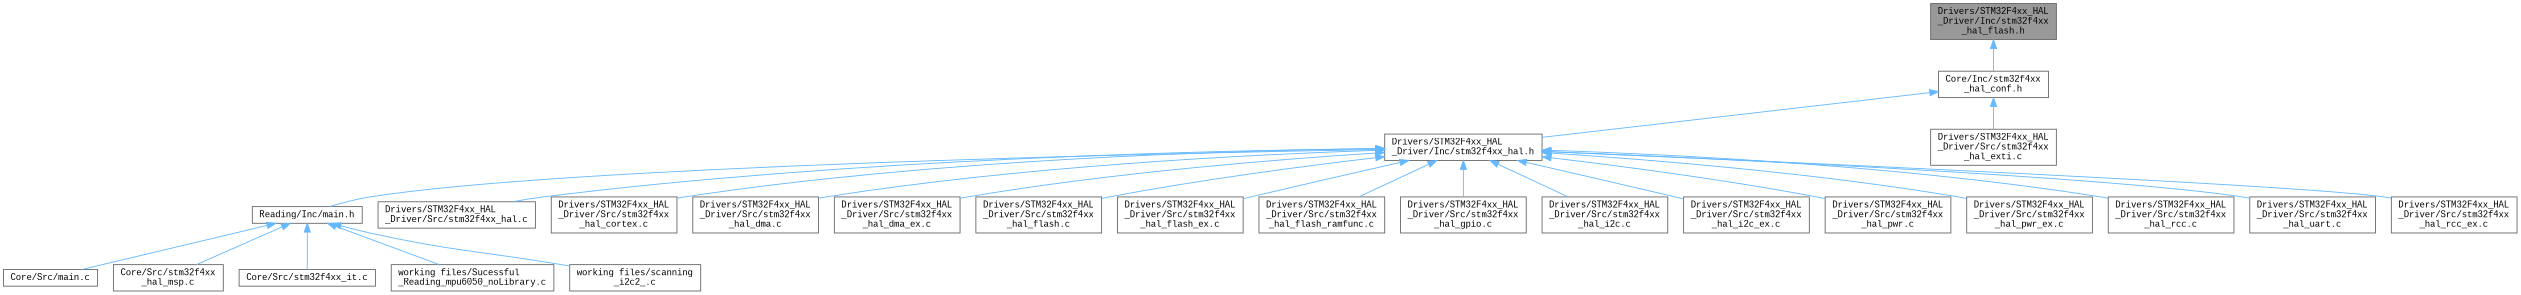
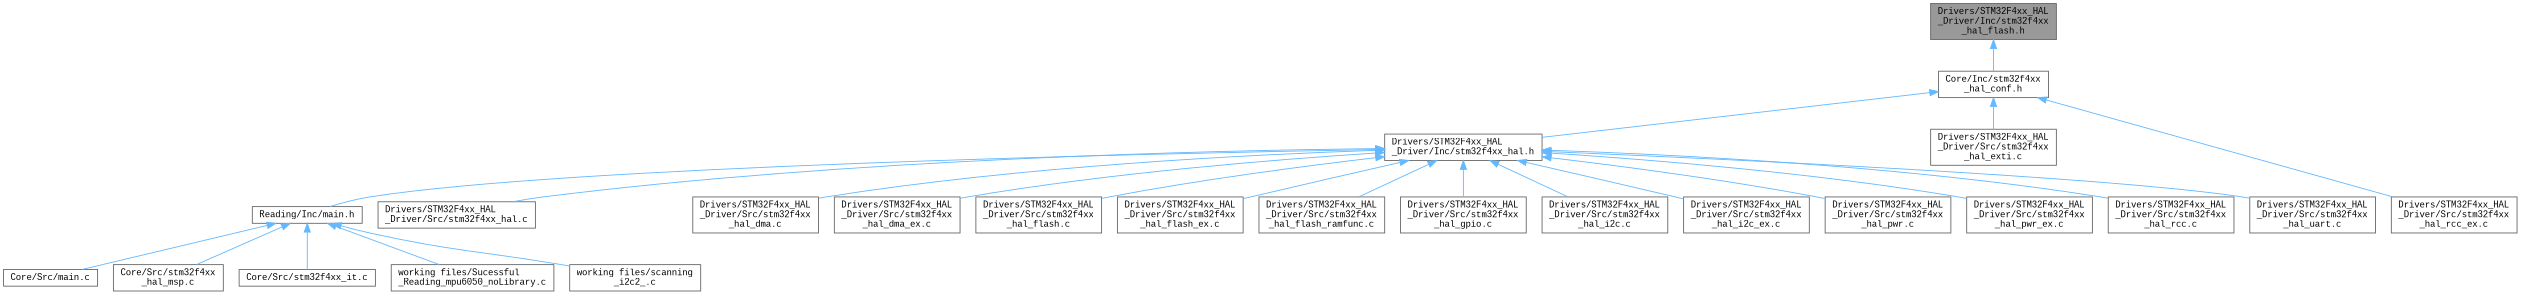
(2139, 180) -> (2220, 148)
(614, 215) -> none
